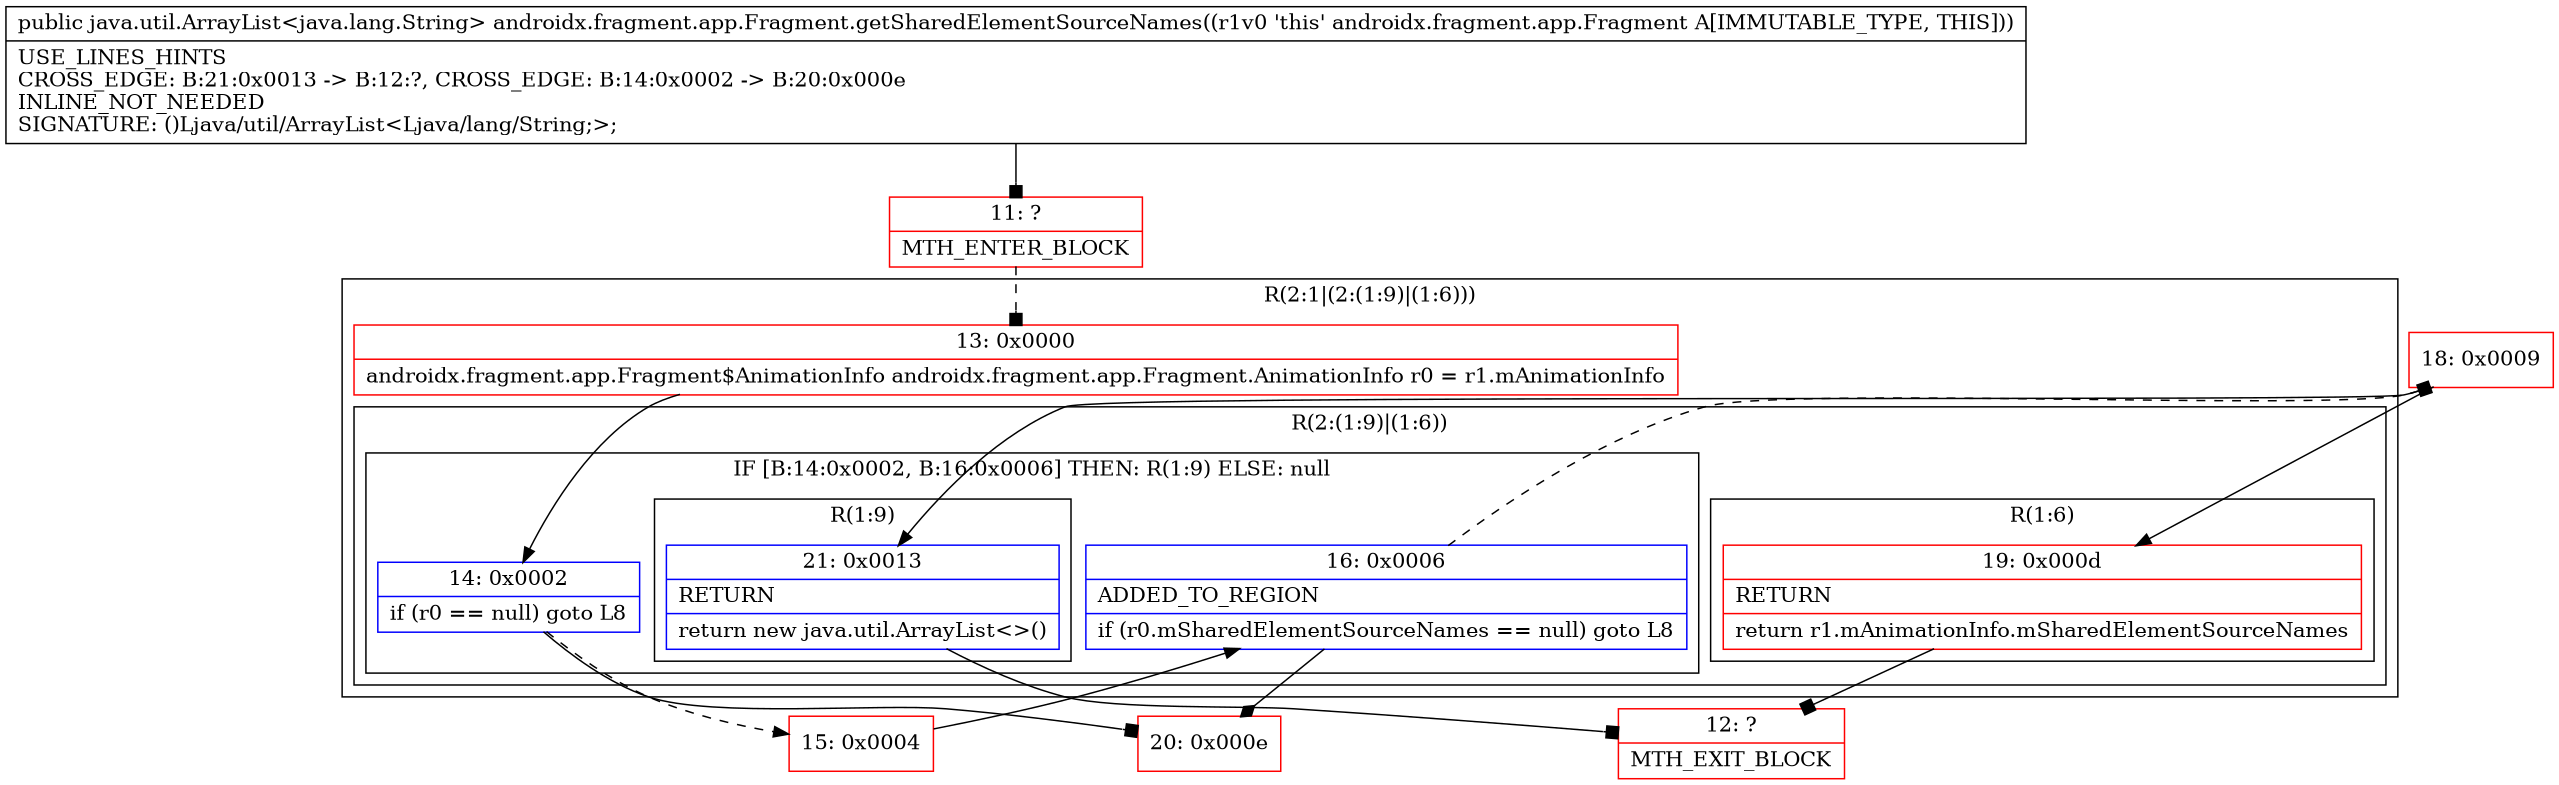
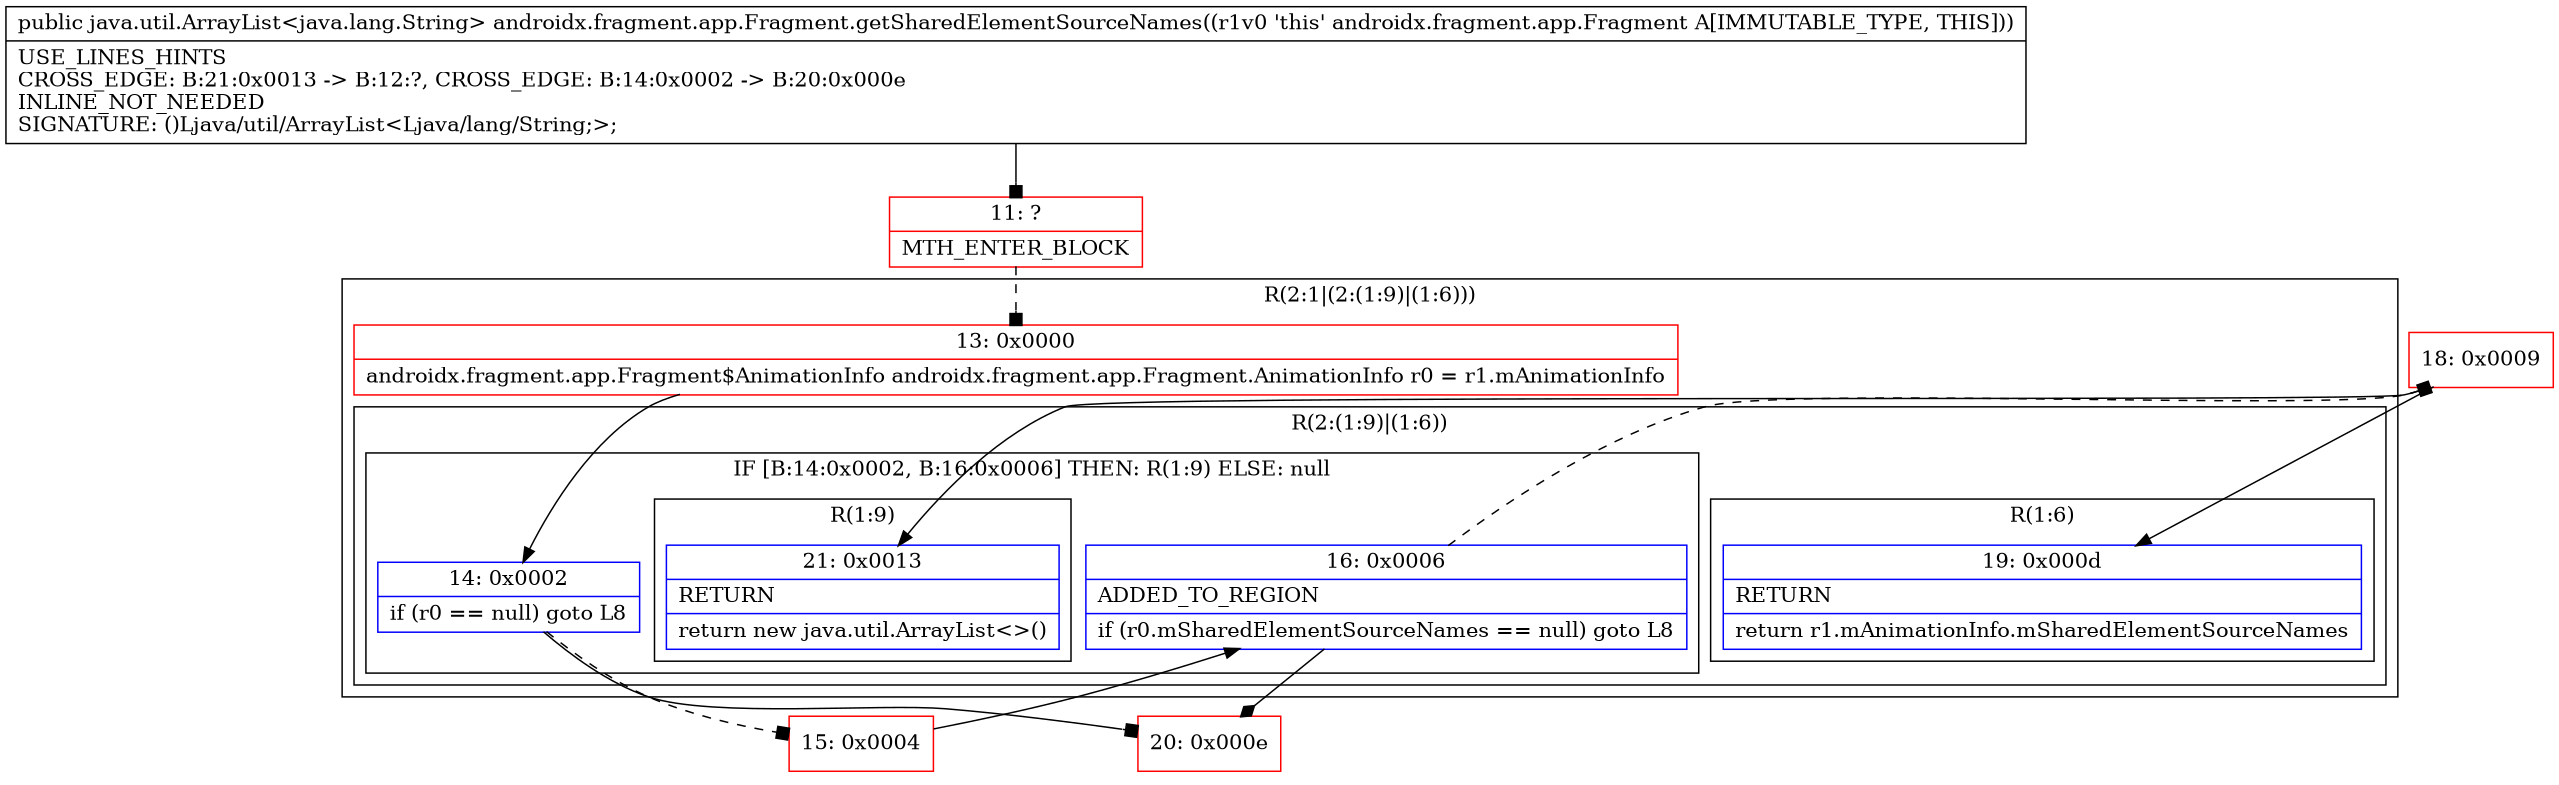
(2042, 597) -> (2042, 597)
(700, 715) -> (700, 715)
(1731, 744) -> none
